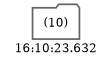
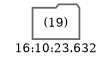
(56, 23) -> (56, 23)
